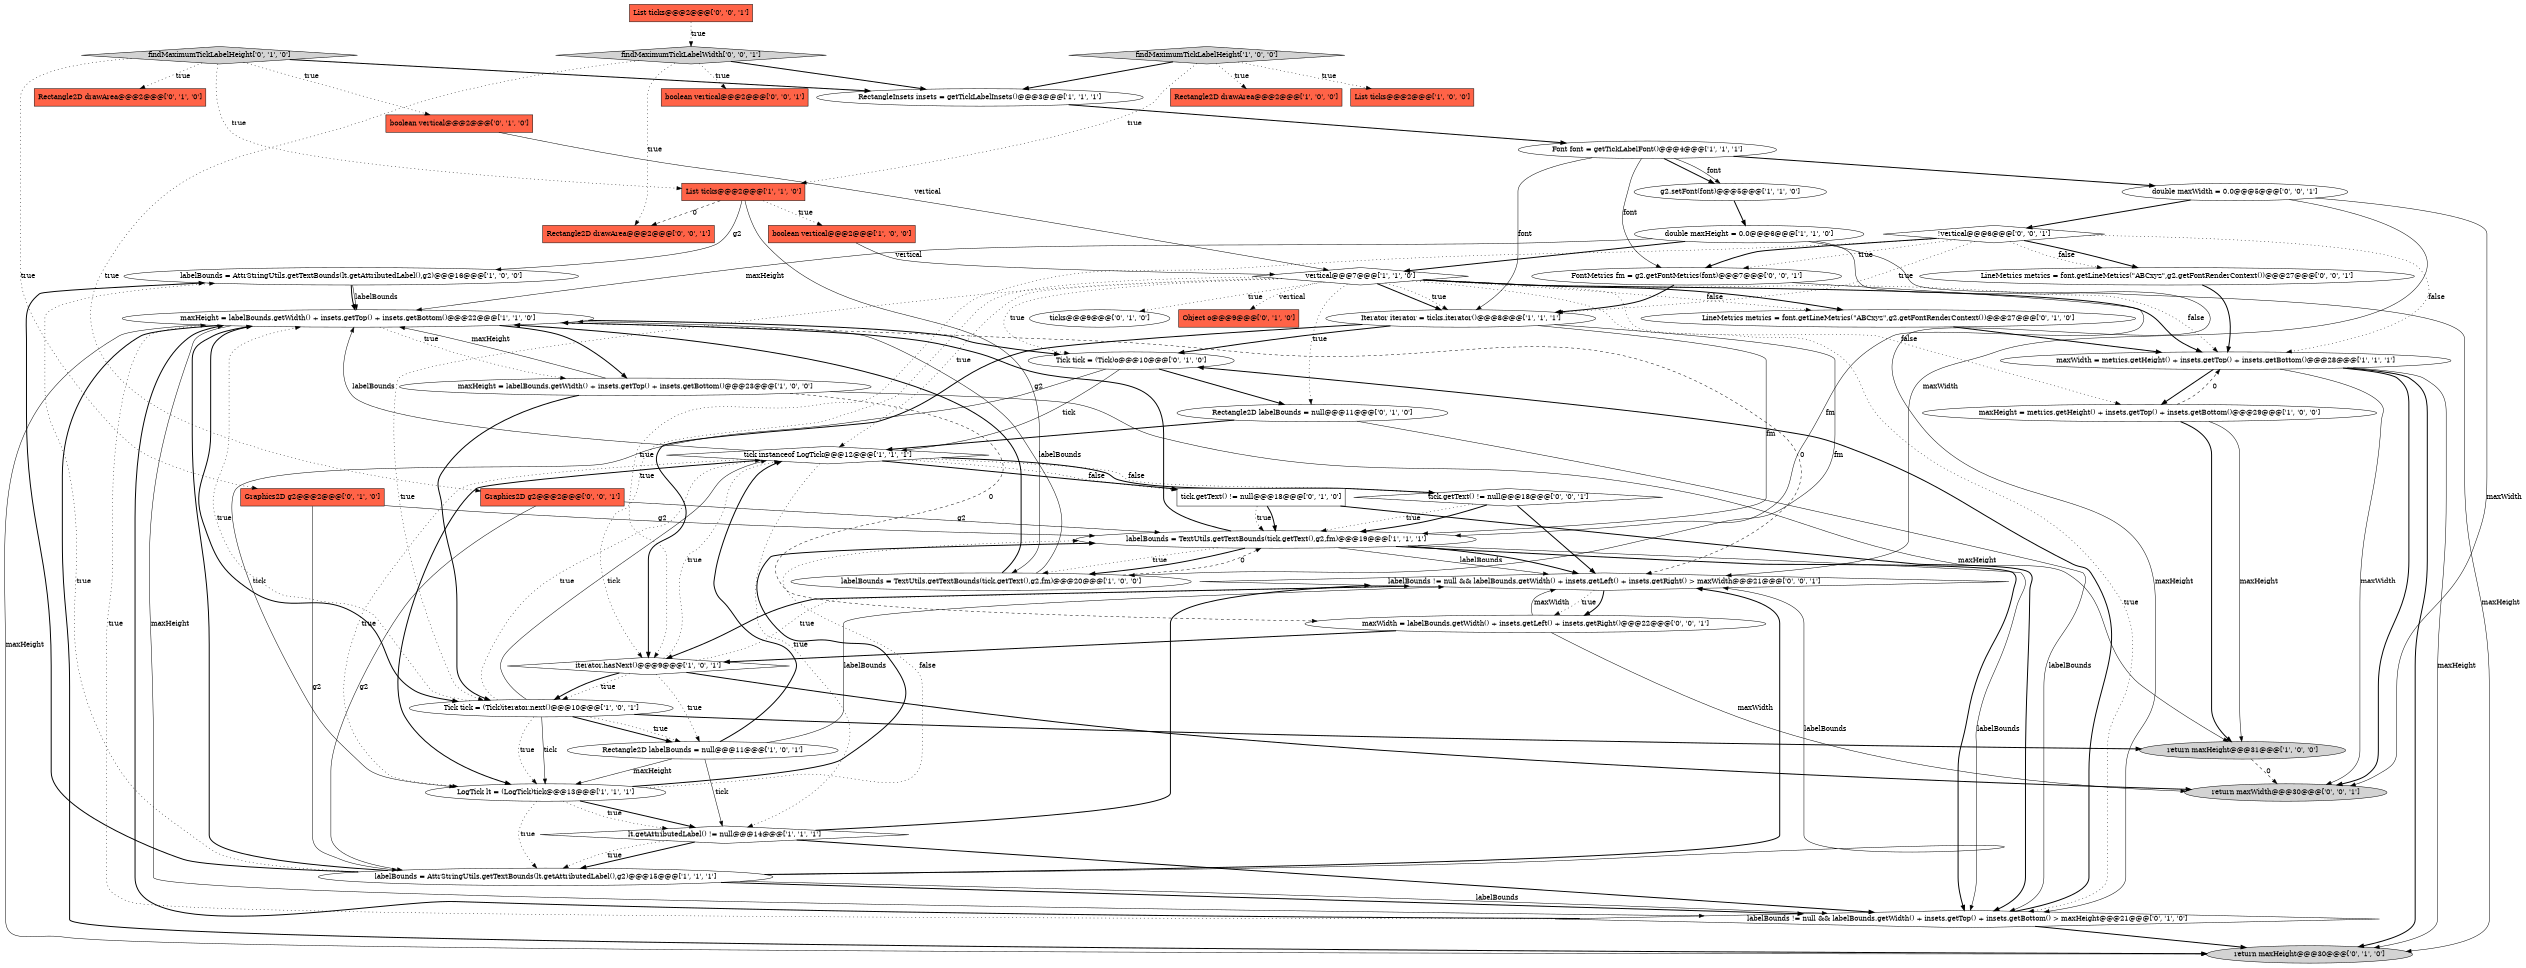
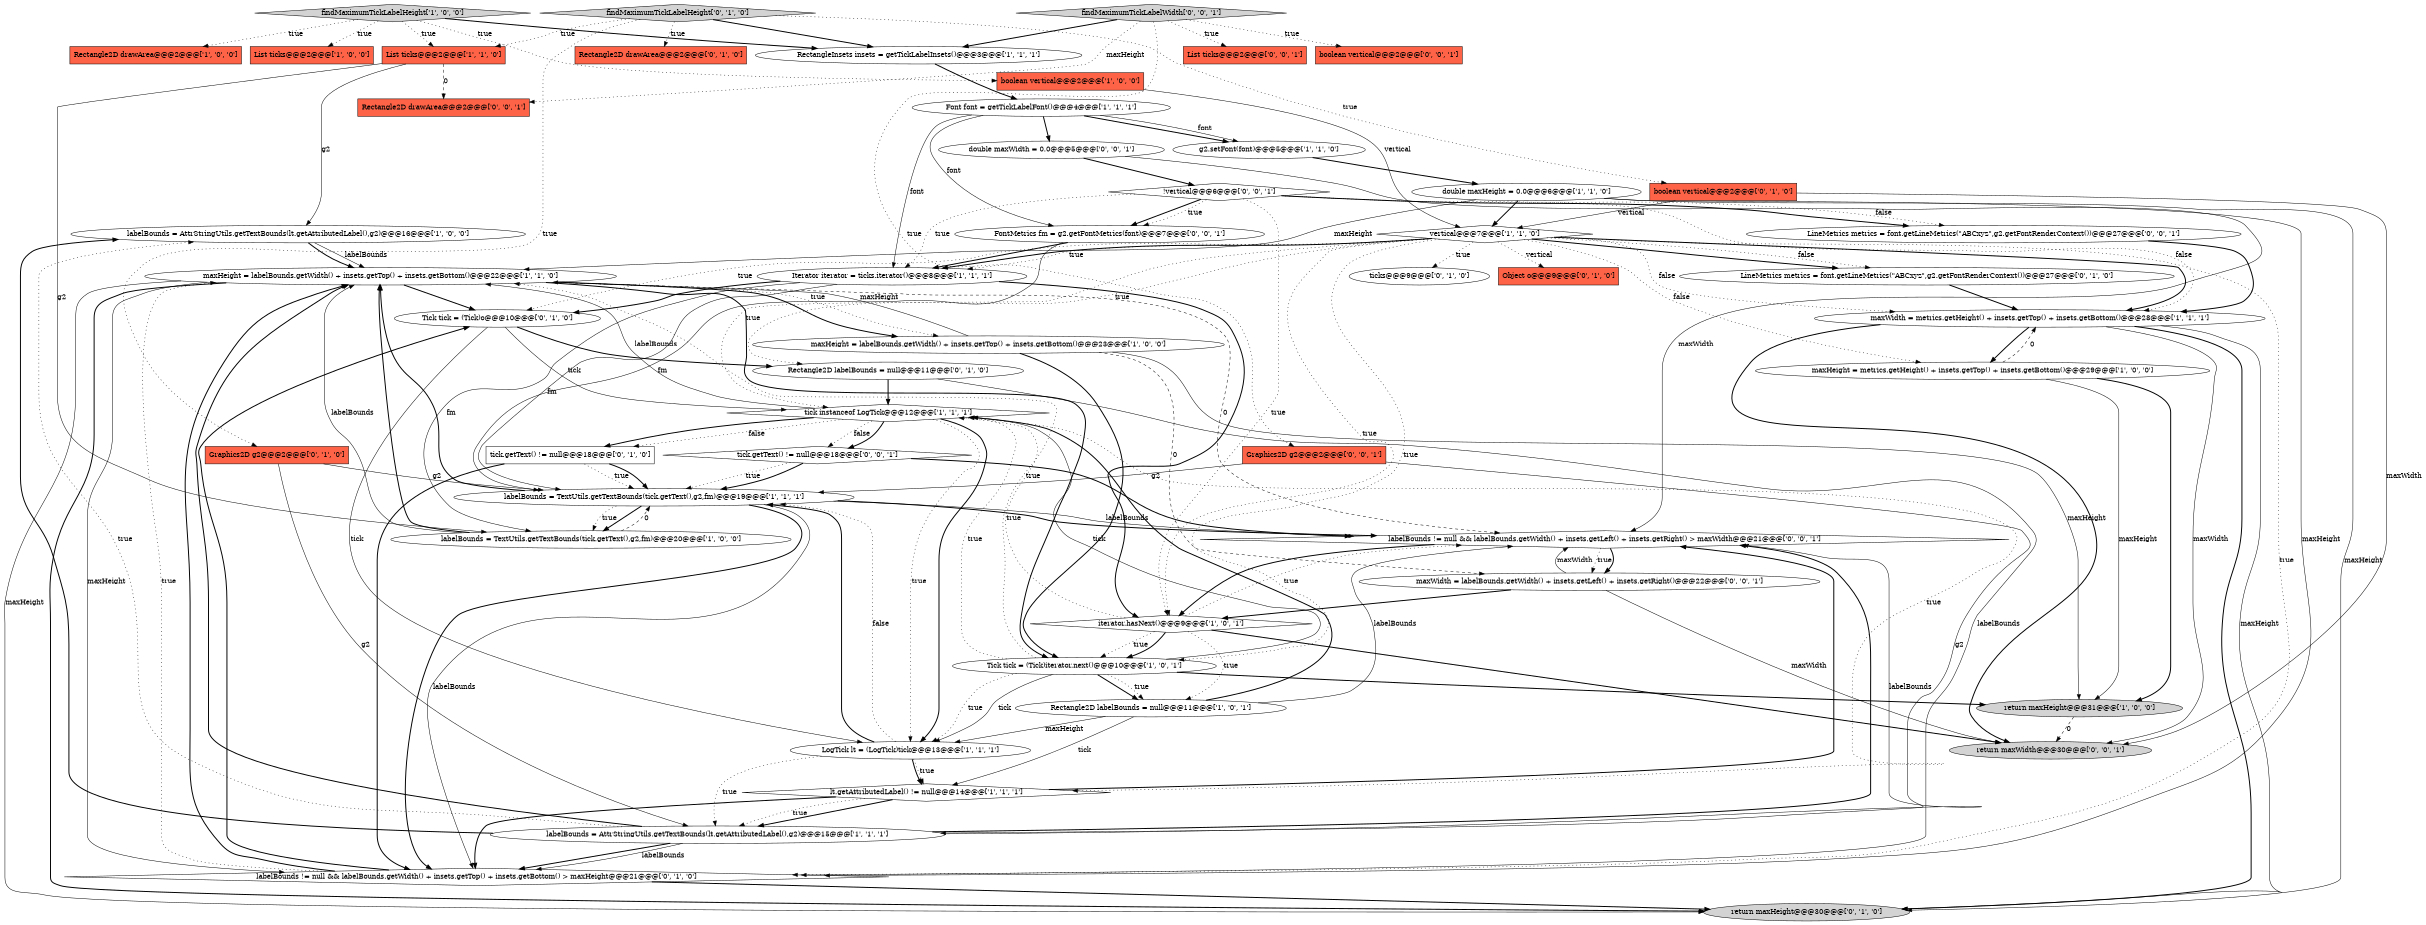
(691, 32) -> (1195, 33)
(655, 150) -> (1125, 55)
(790, 212) -> (701, 74)
(2487, 444) -> (2386, 257)
